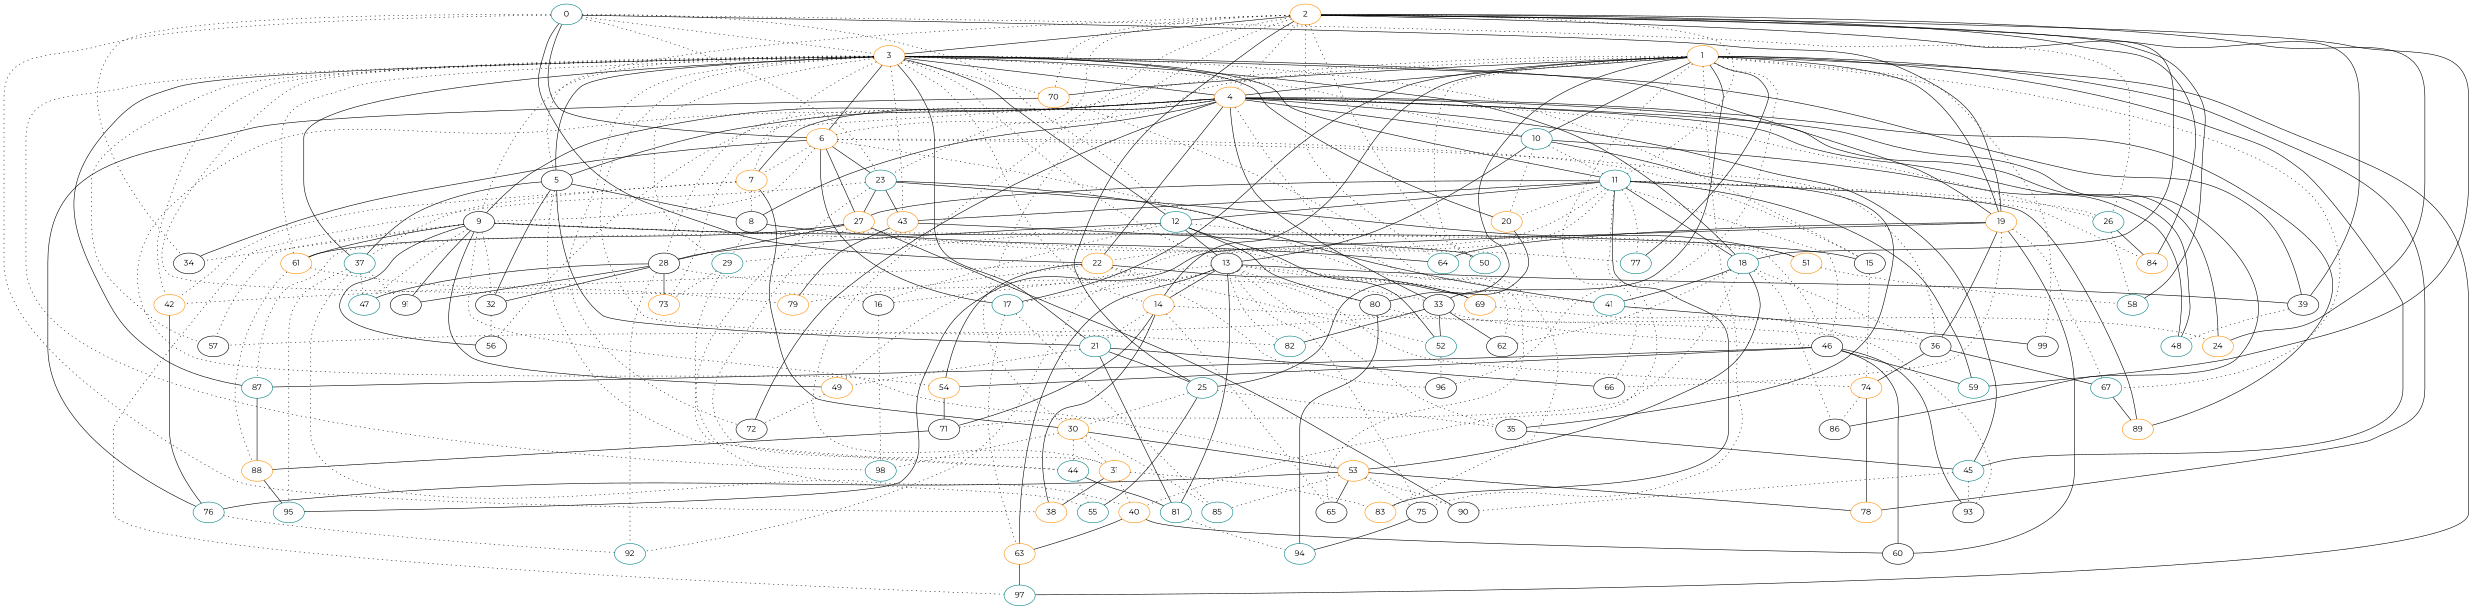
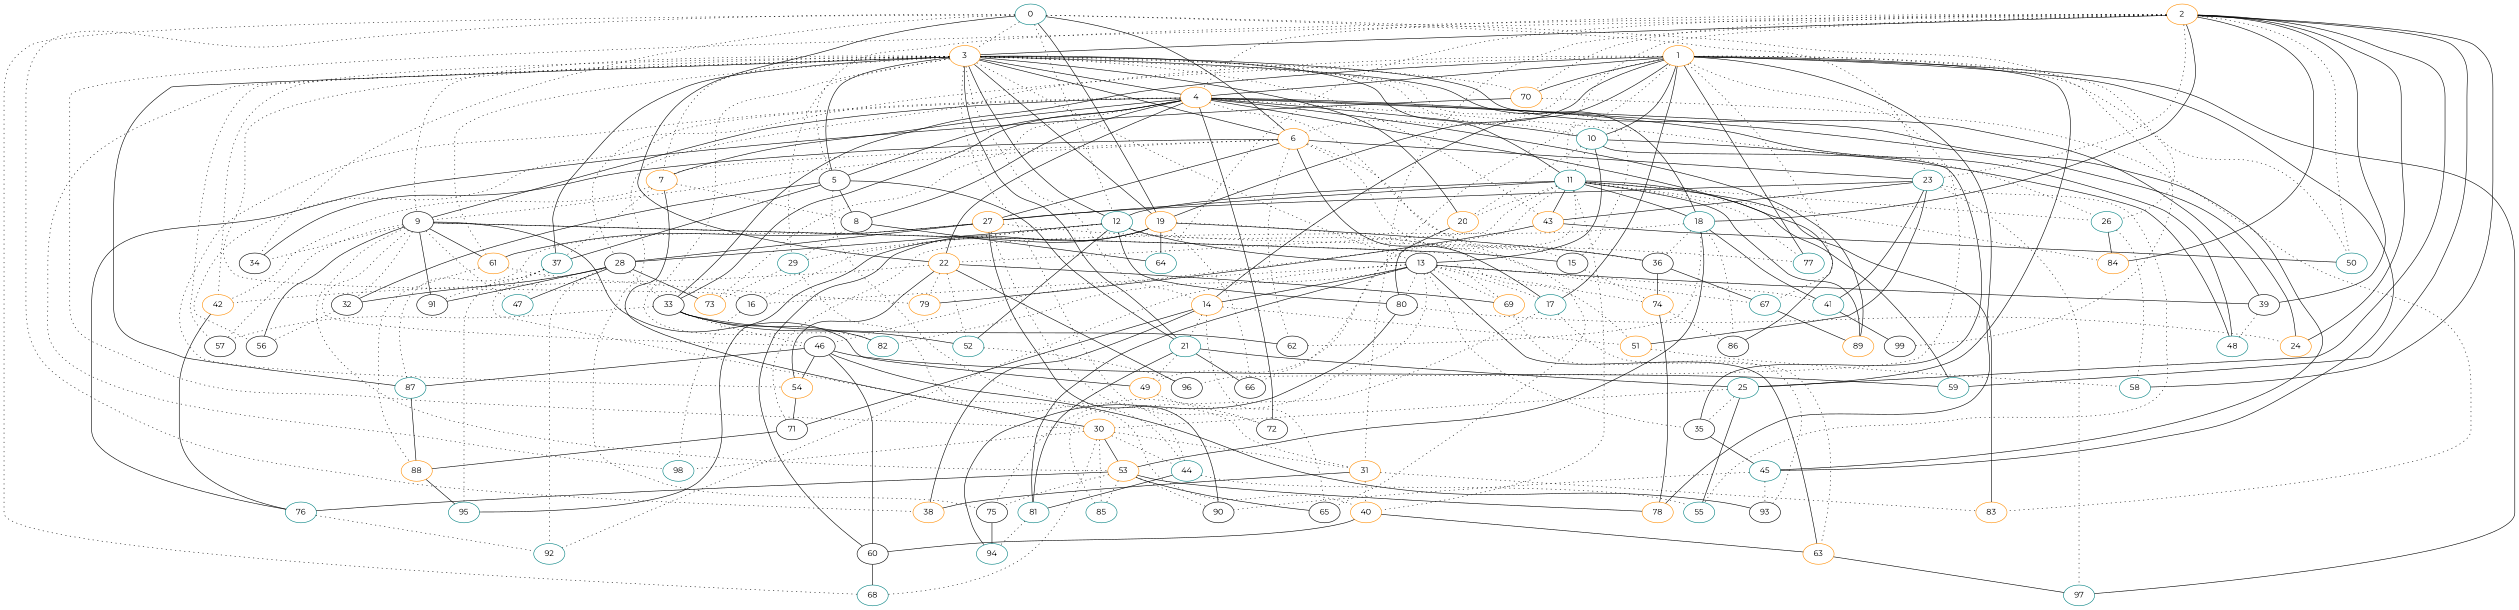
(1660, 325) -> (1421, 326)
(1260, 351) -> (1065, 326)
none -> (873, 595)
